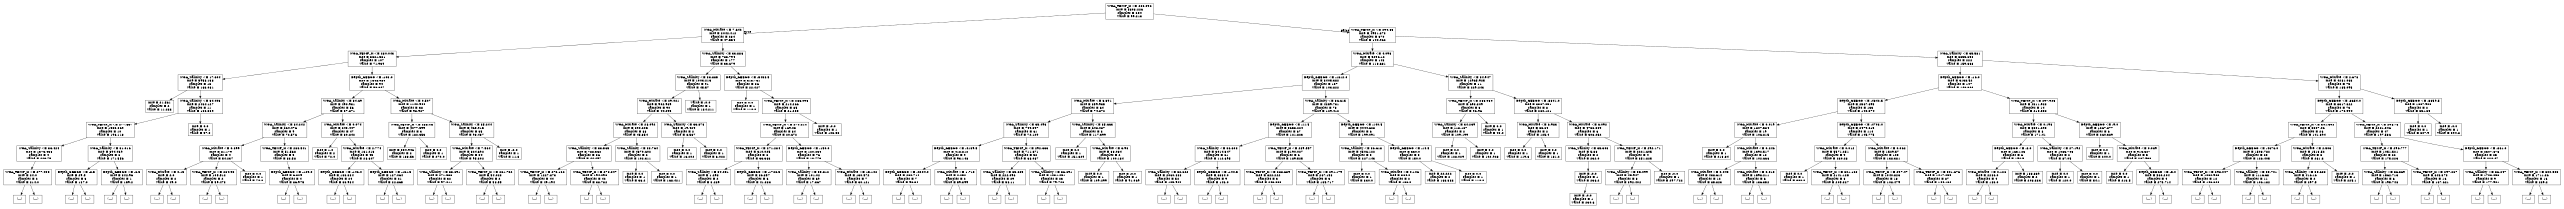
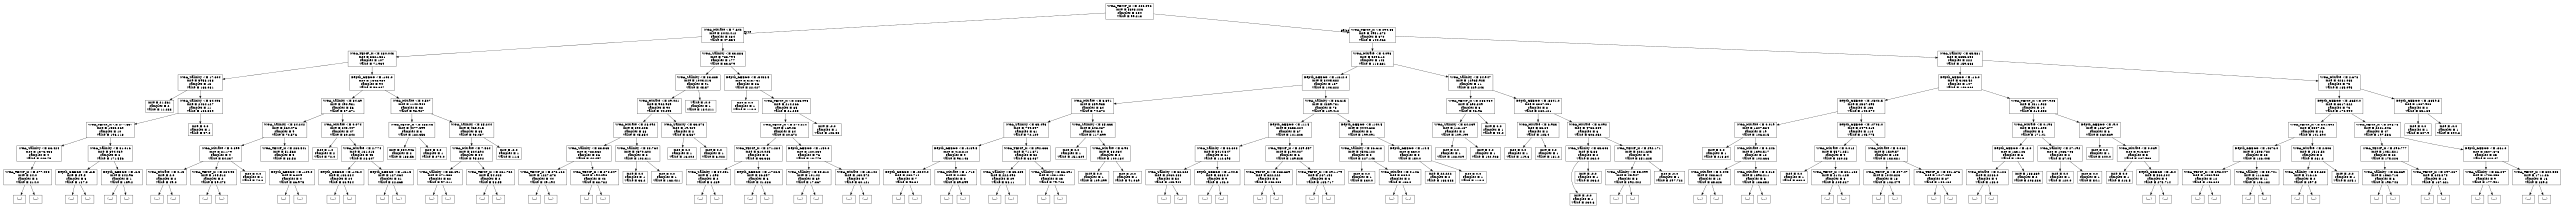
(288, 164) -> none
(1586, 187) -> (1571, 176)
